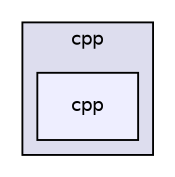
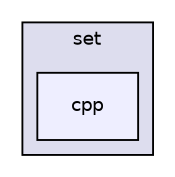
(88, 40) -> (88, 40)
